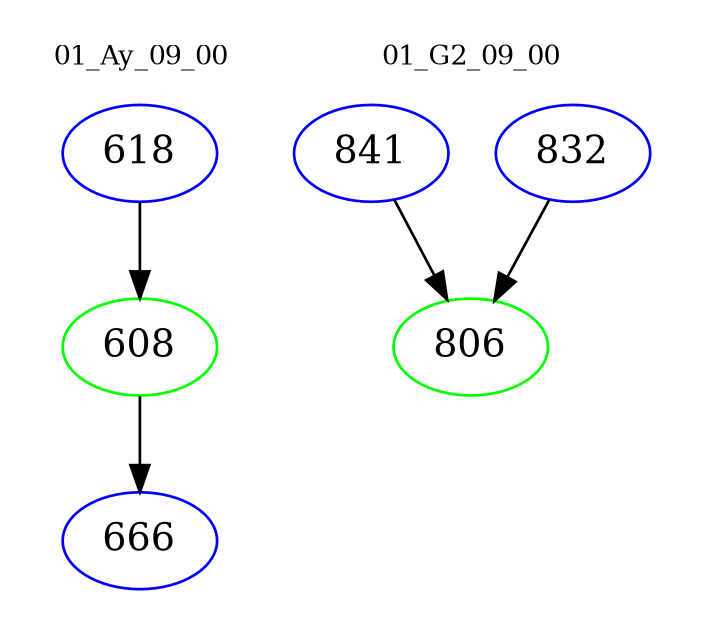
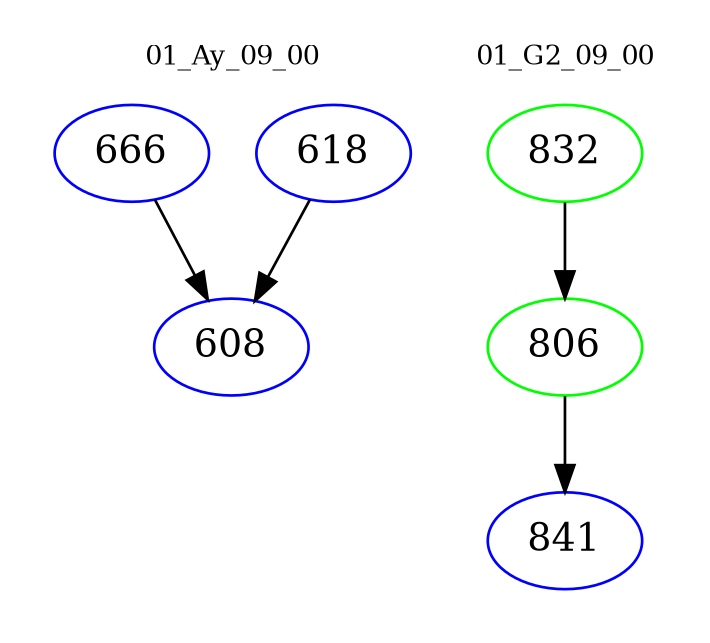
(573, 153) -> (565, 153)
(414, 238) -> (565, 431)
(140, 347) -> (231, 347)
(140, 431) -> (175, 238)
